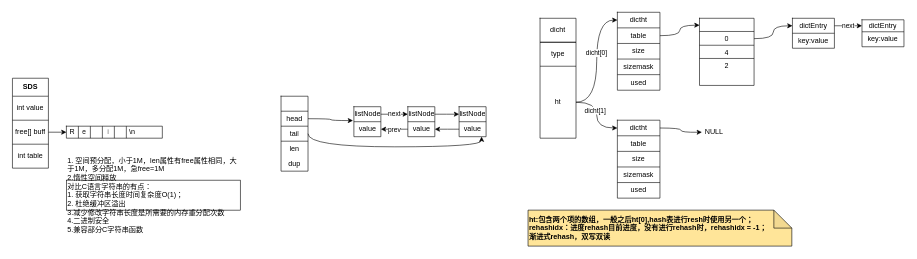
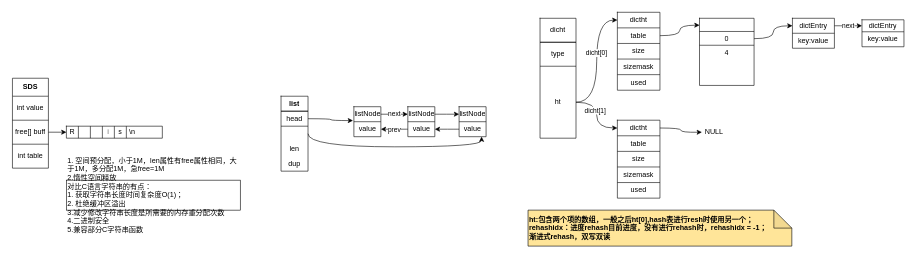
(727, 66) -> none
none -> (295, 104)
(84, 132) -> none
none -> (120, 132)
(295, 134) -> none
